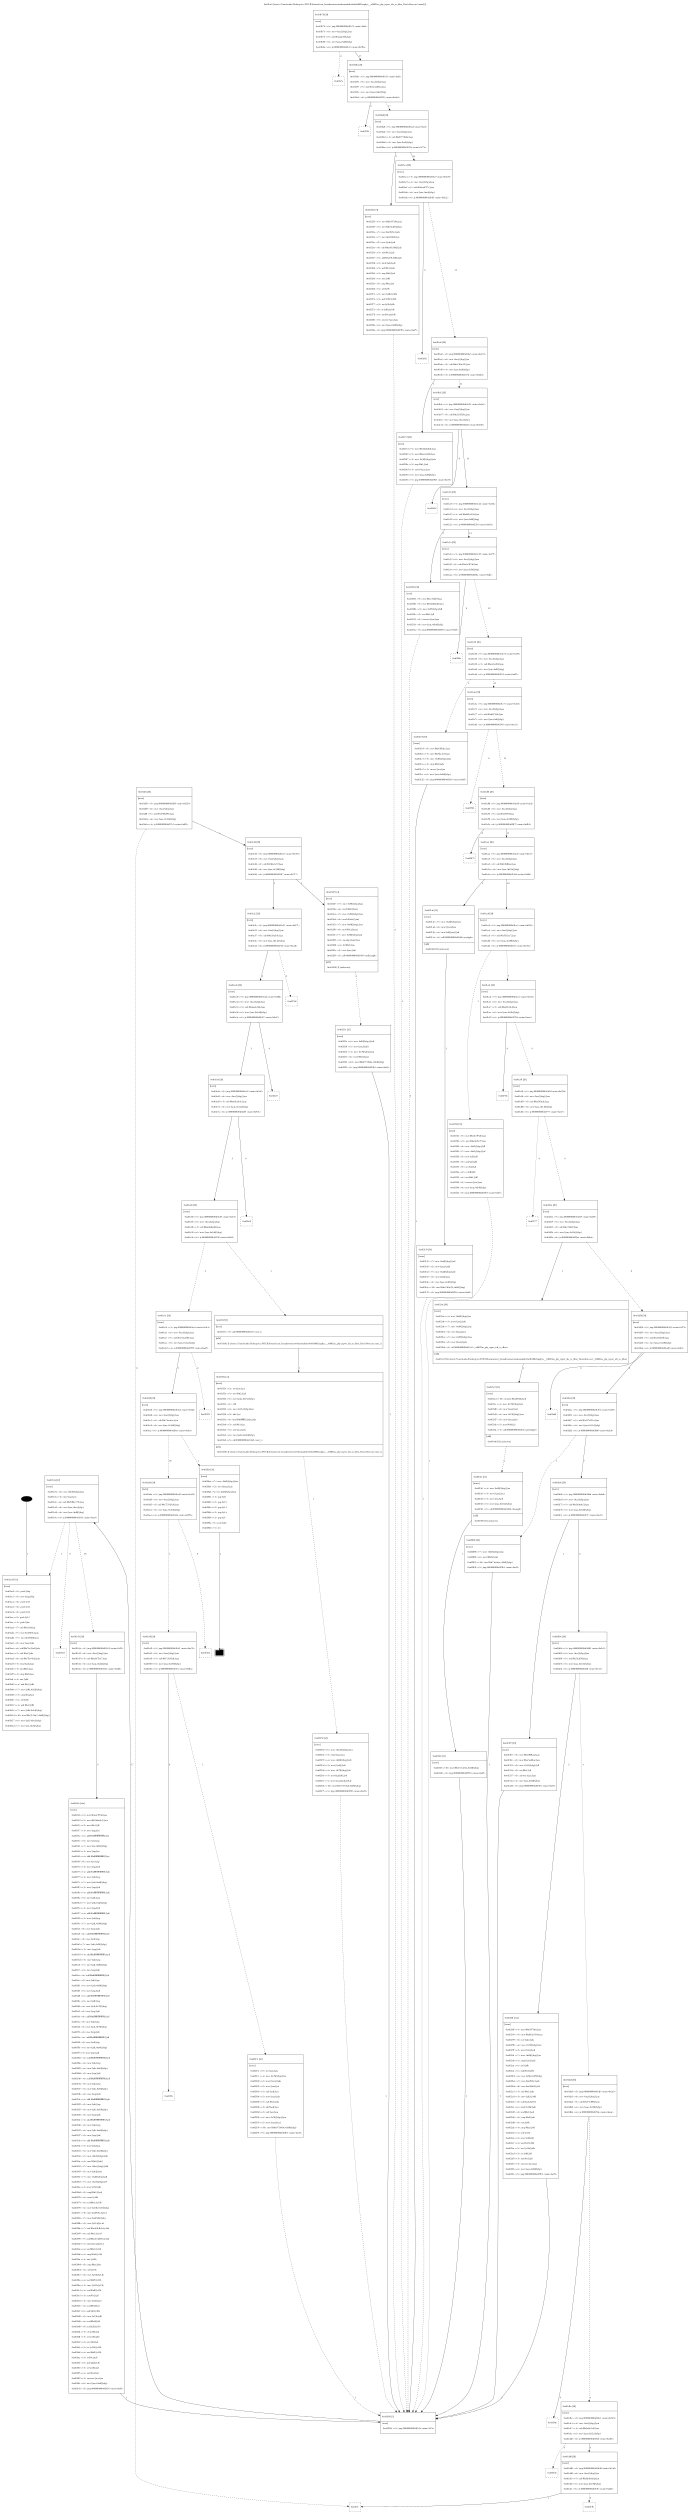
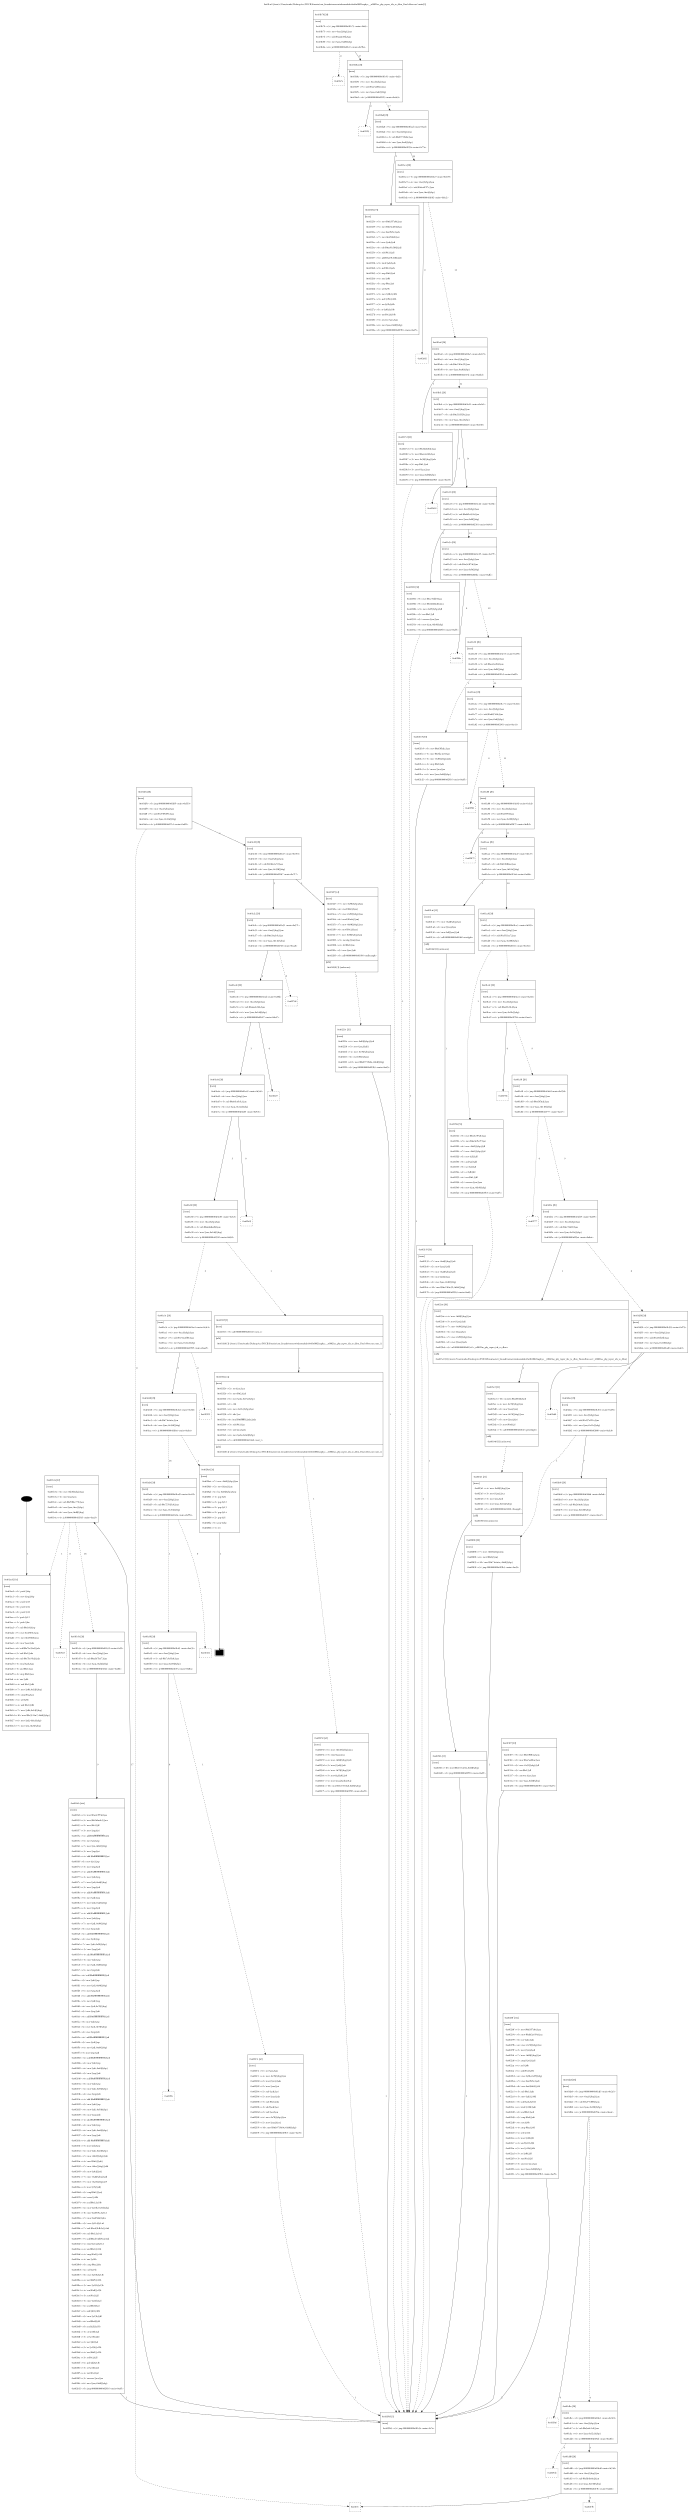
(539, 1626) -> none
(579, 1653) -> none
